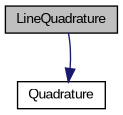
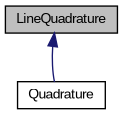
(70, 51) -> (52, 64)
